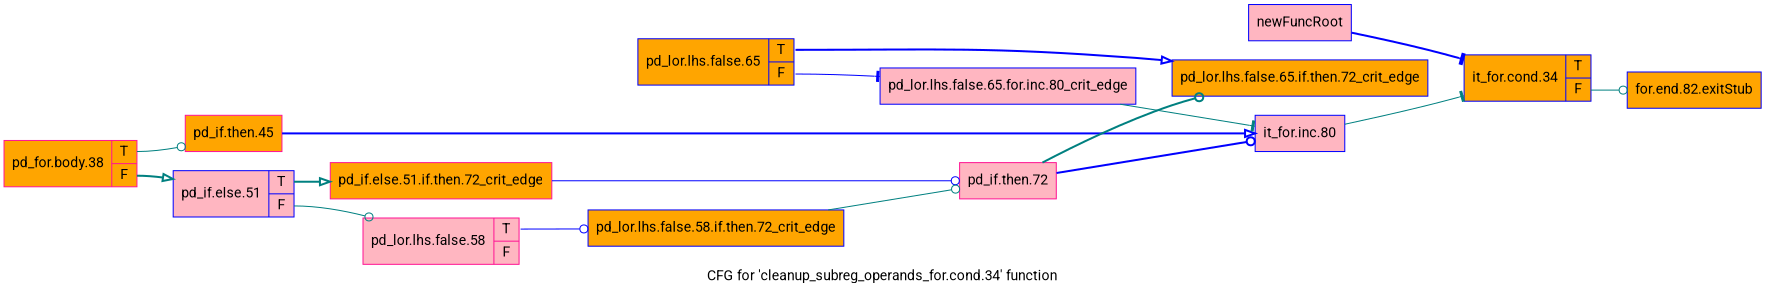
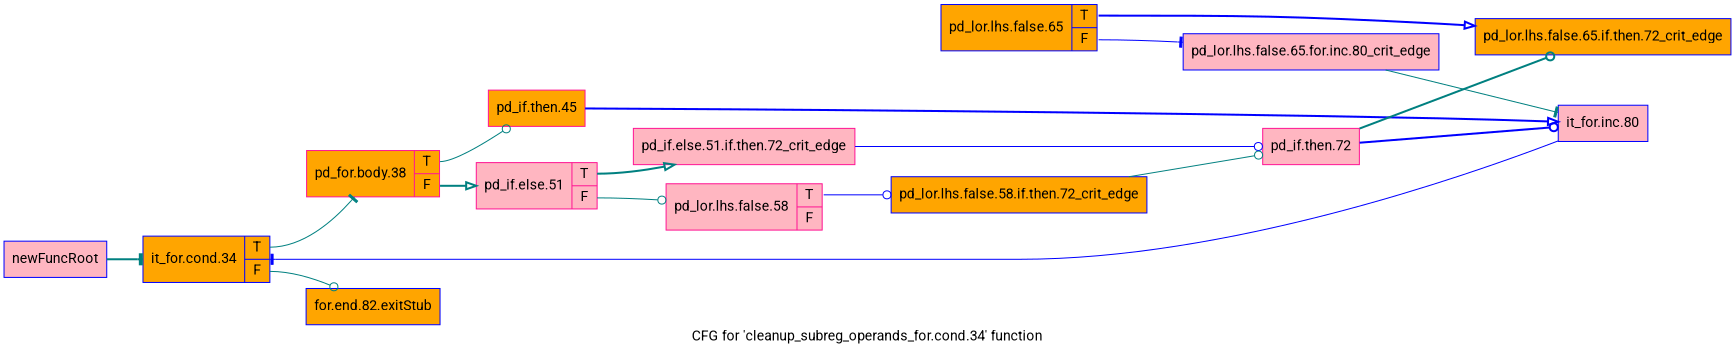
(1405, 44) -> (122, 259)
(1402, 111) -> (924, 259)
(441, 181) -> (744, 147)
(234, 194) -> (537, 186)
none -> (315, 232)
